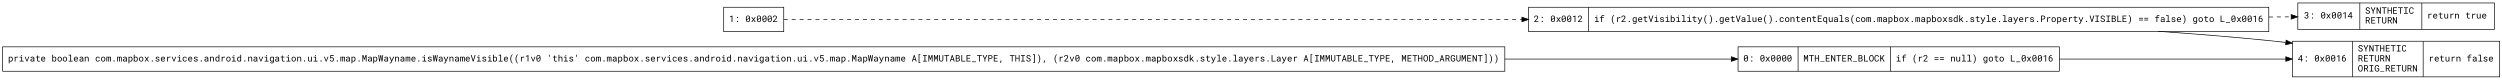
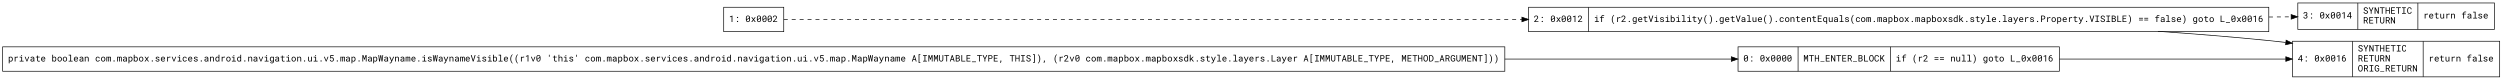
(2457, 16) -> (2456, 16)
